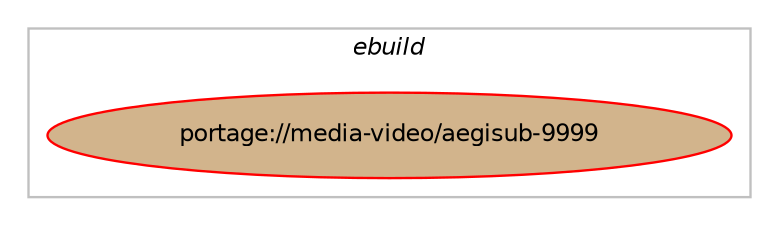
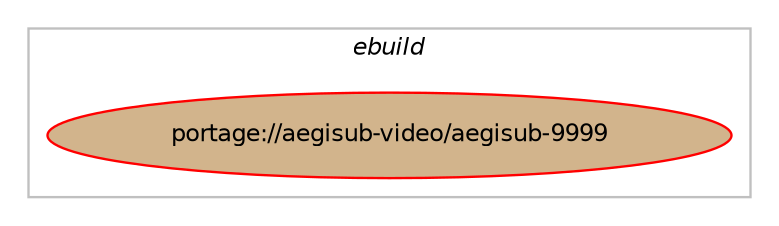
(390, 135) -> (390, 135)
